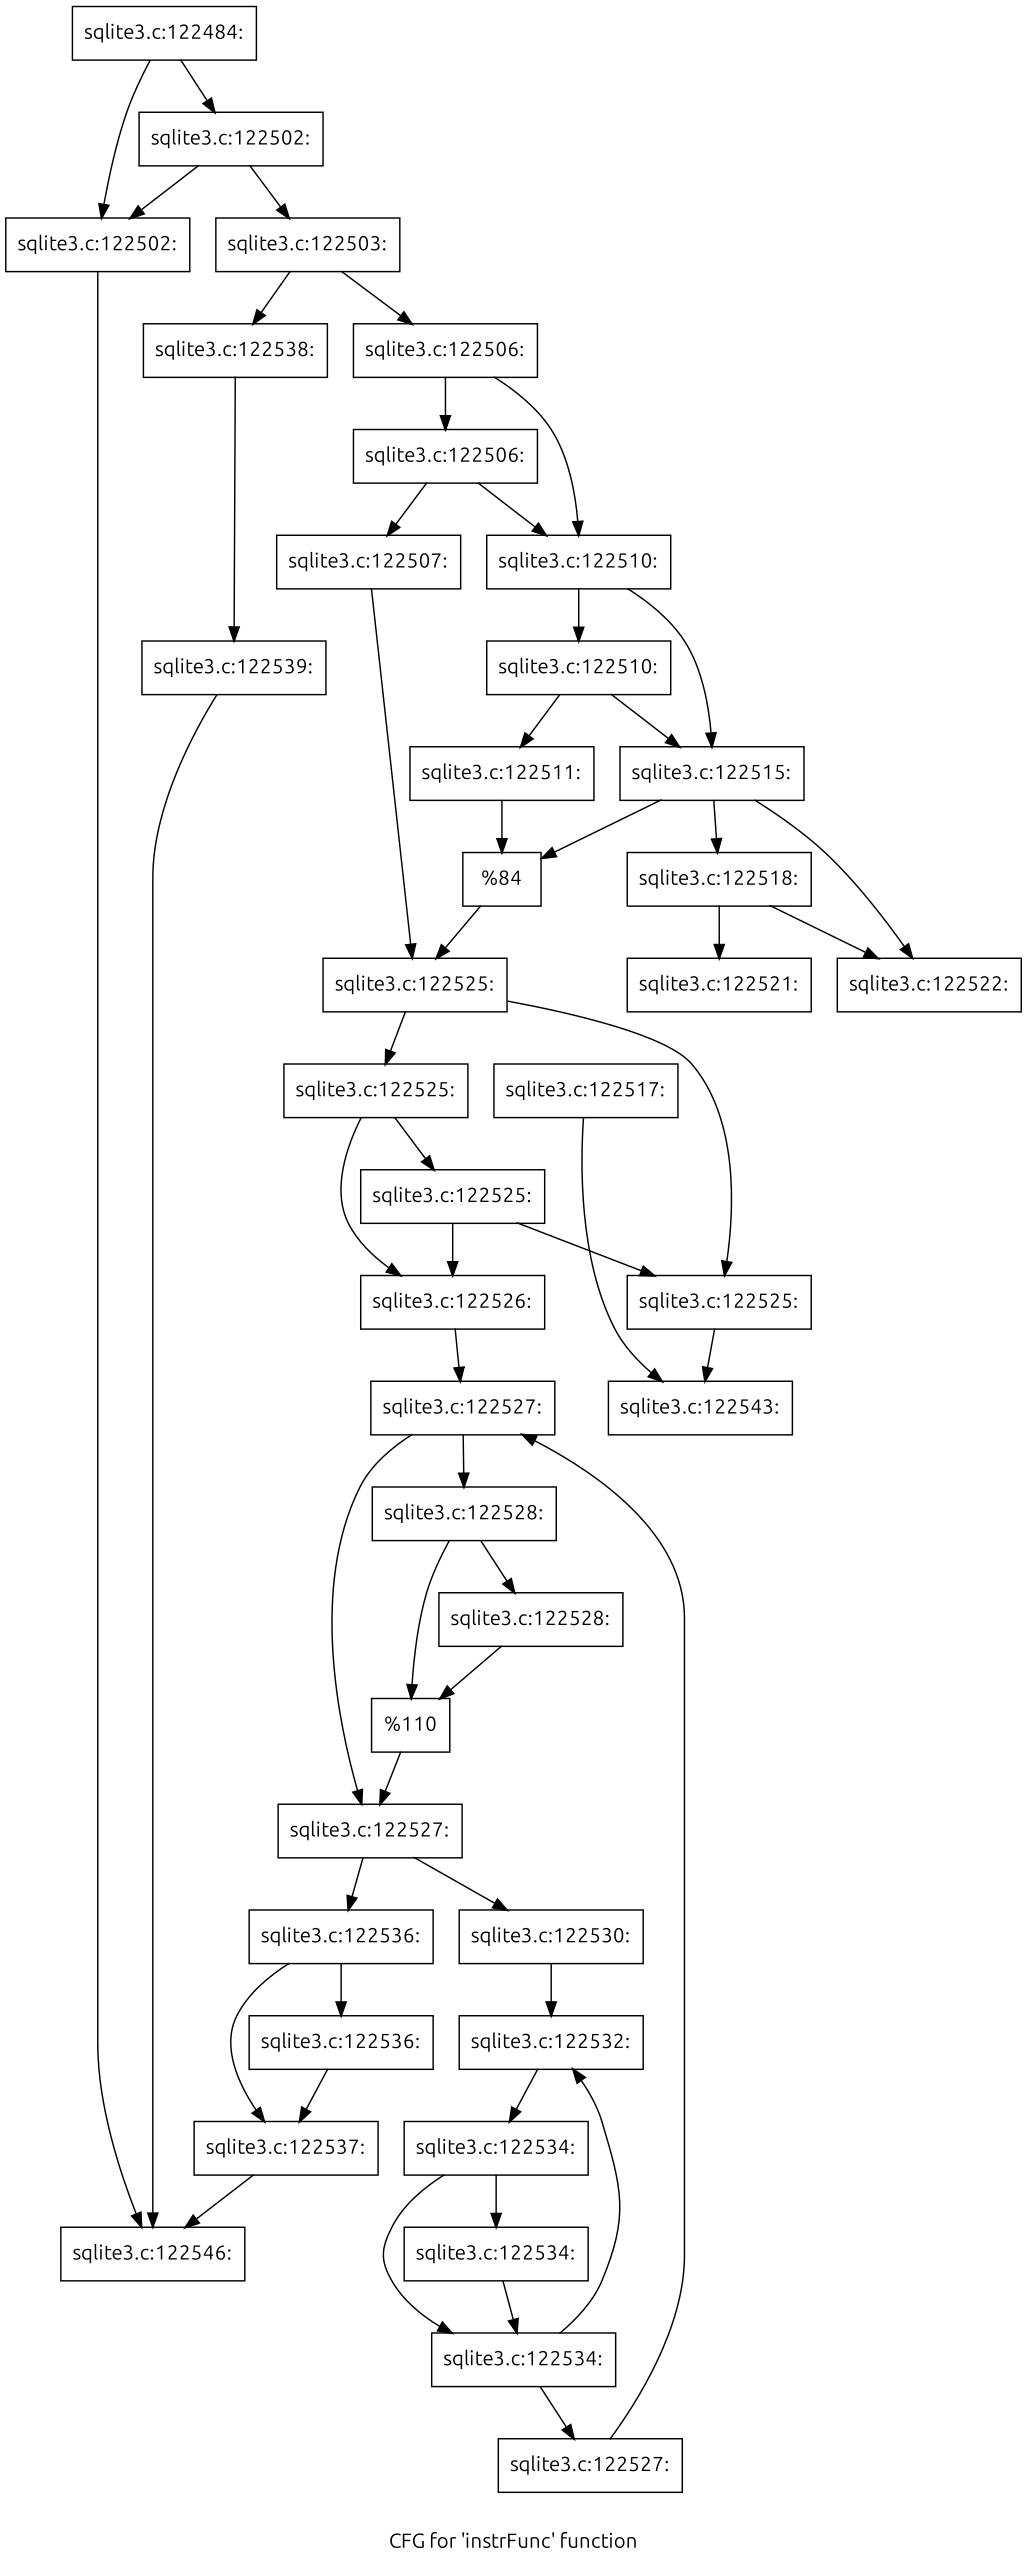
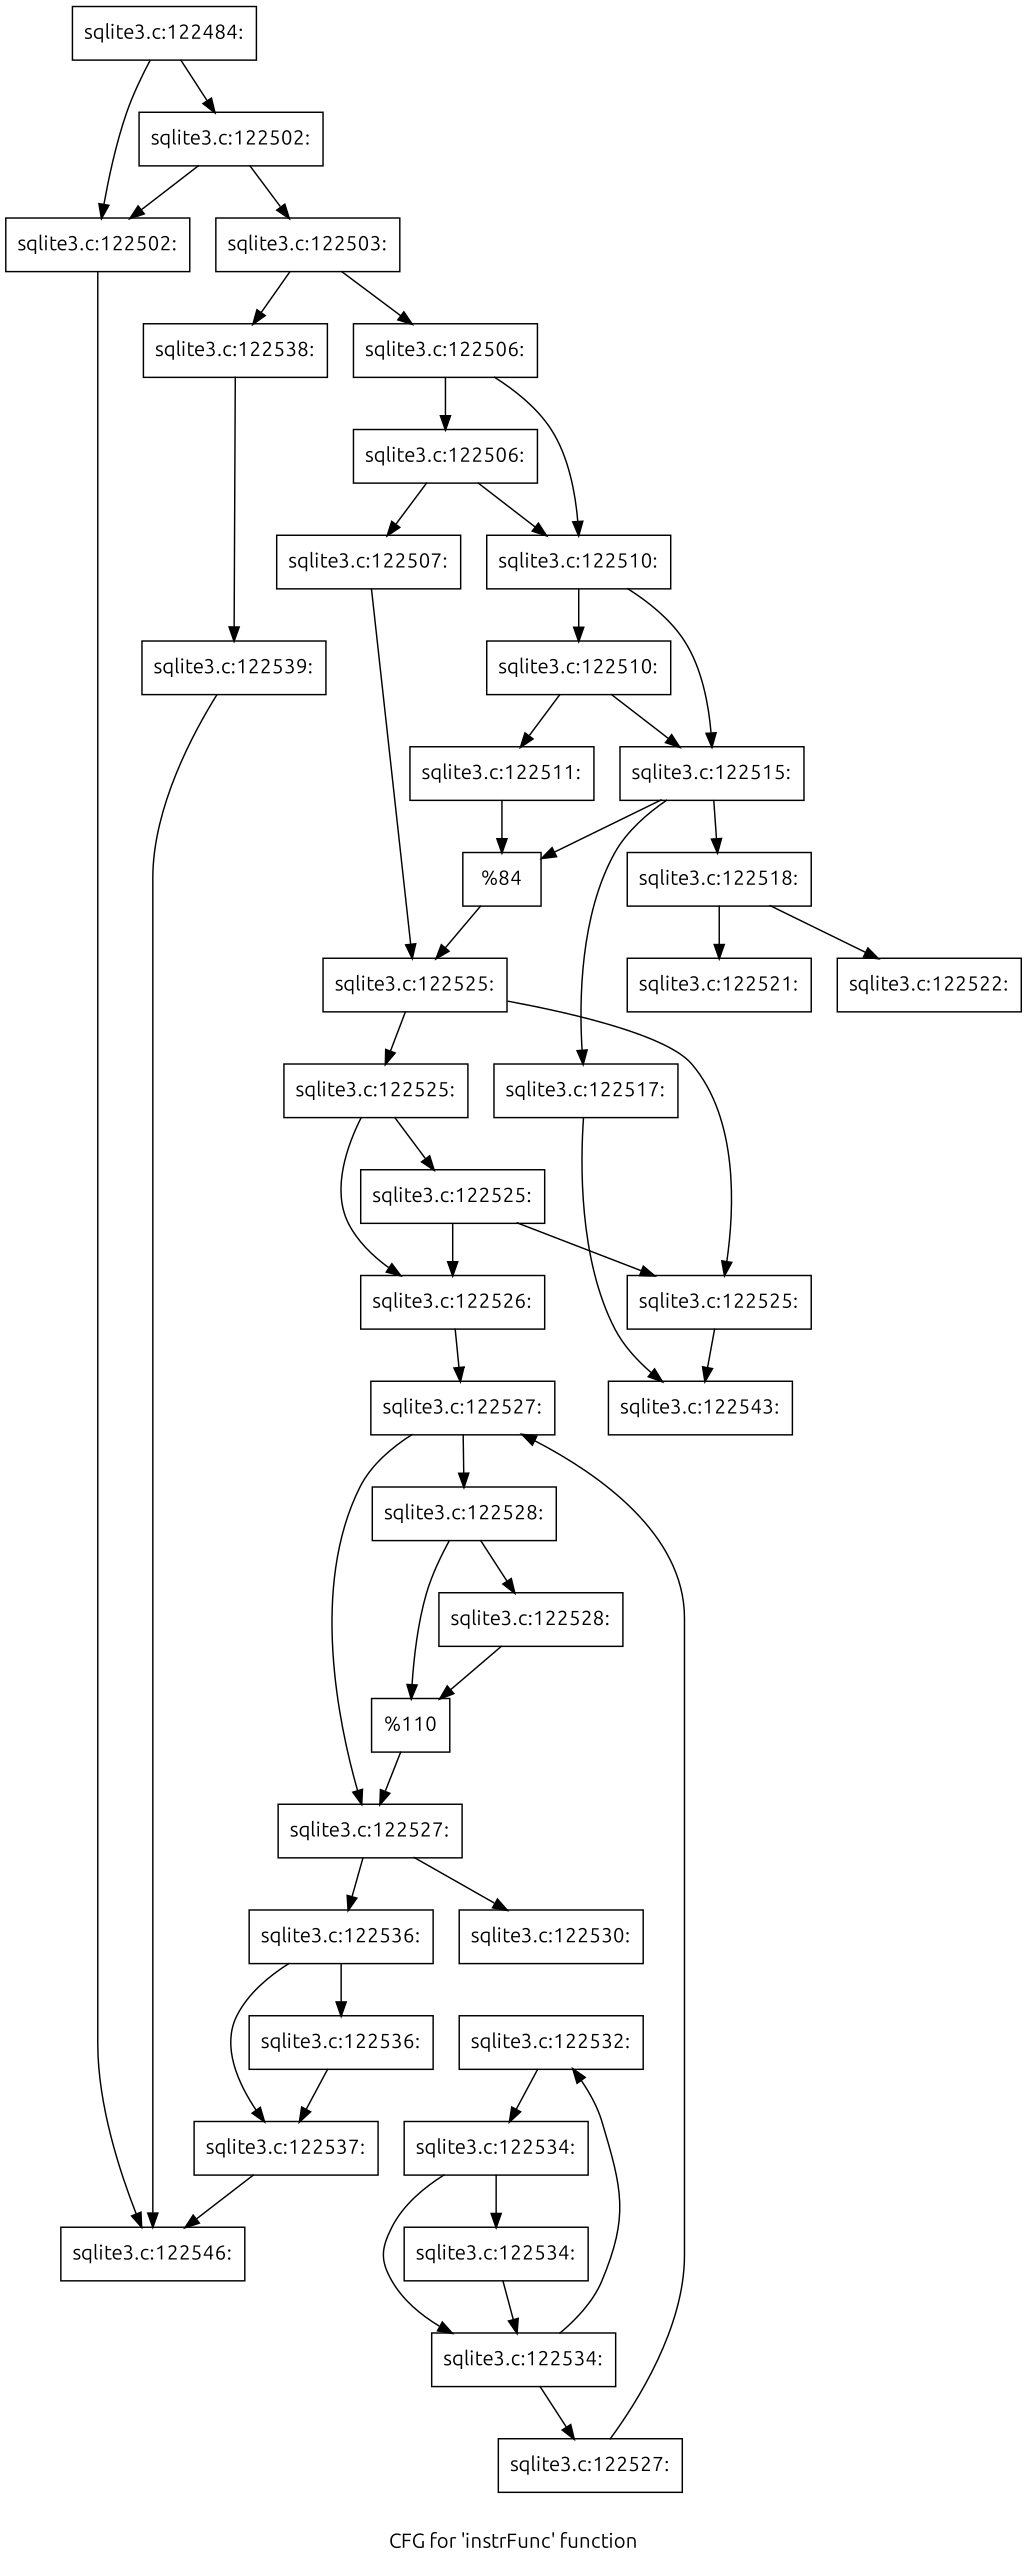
(838, 865) -> (592, 912)
(551, 1983) -> none
